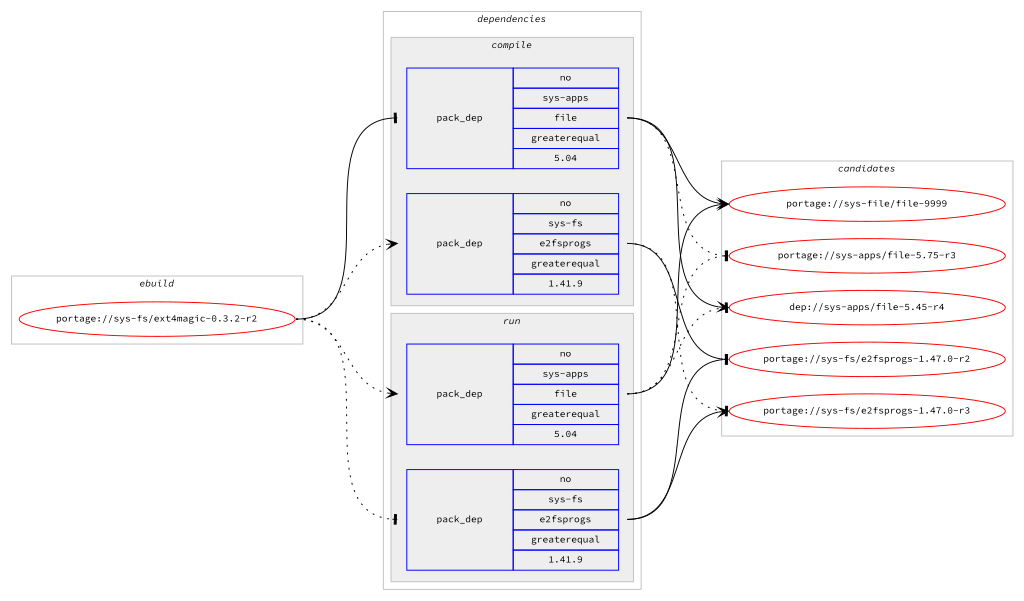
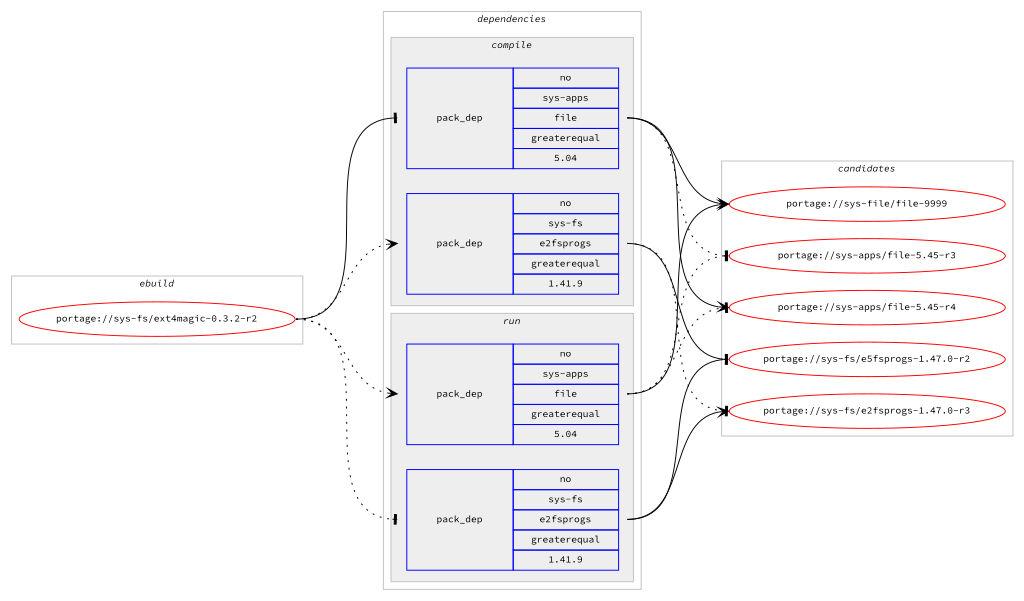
(867, 256) -> (867, 256)
(867, 308) -> (867, 308)
(867, 359) -> (867, 359)
